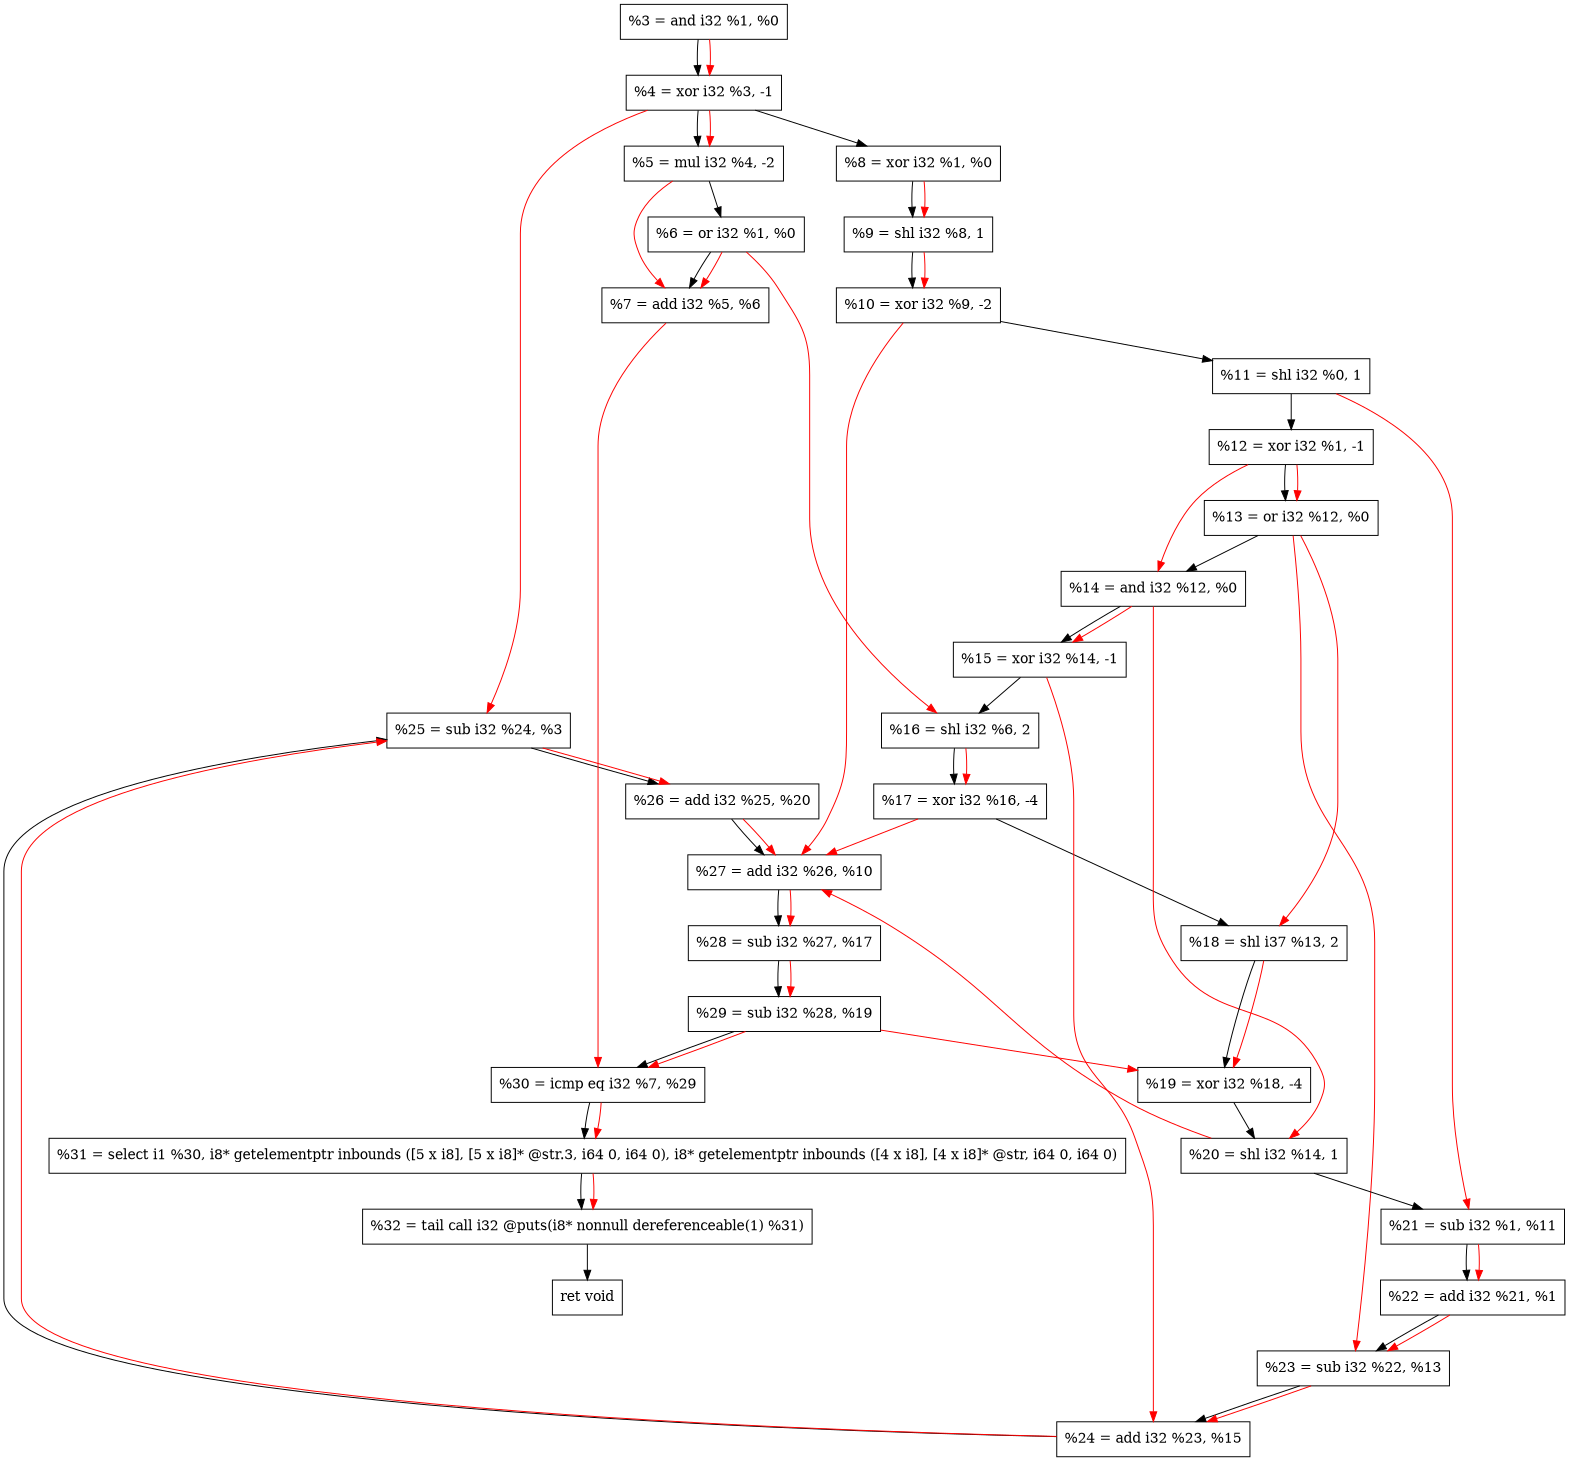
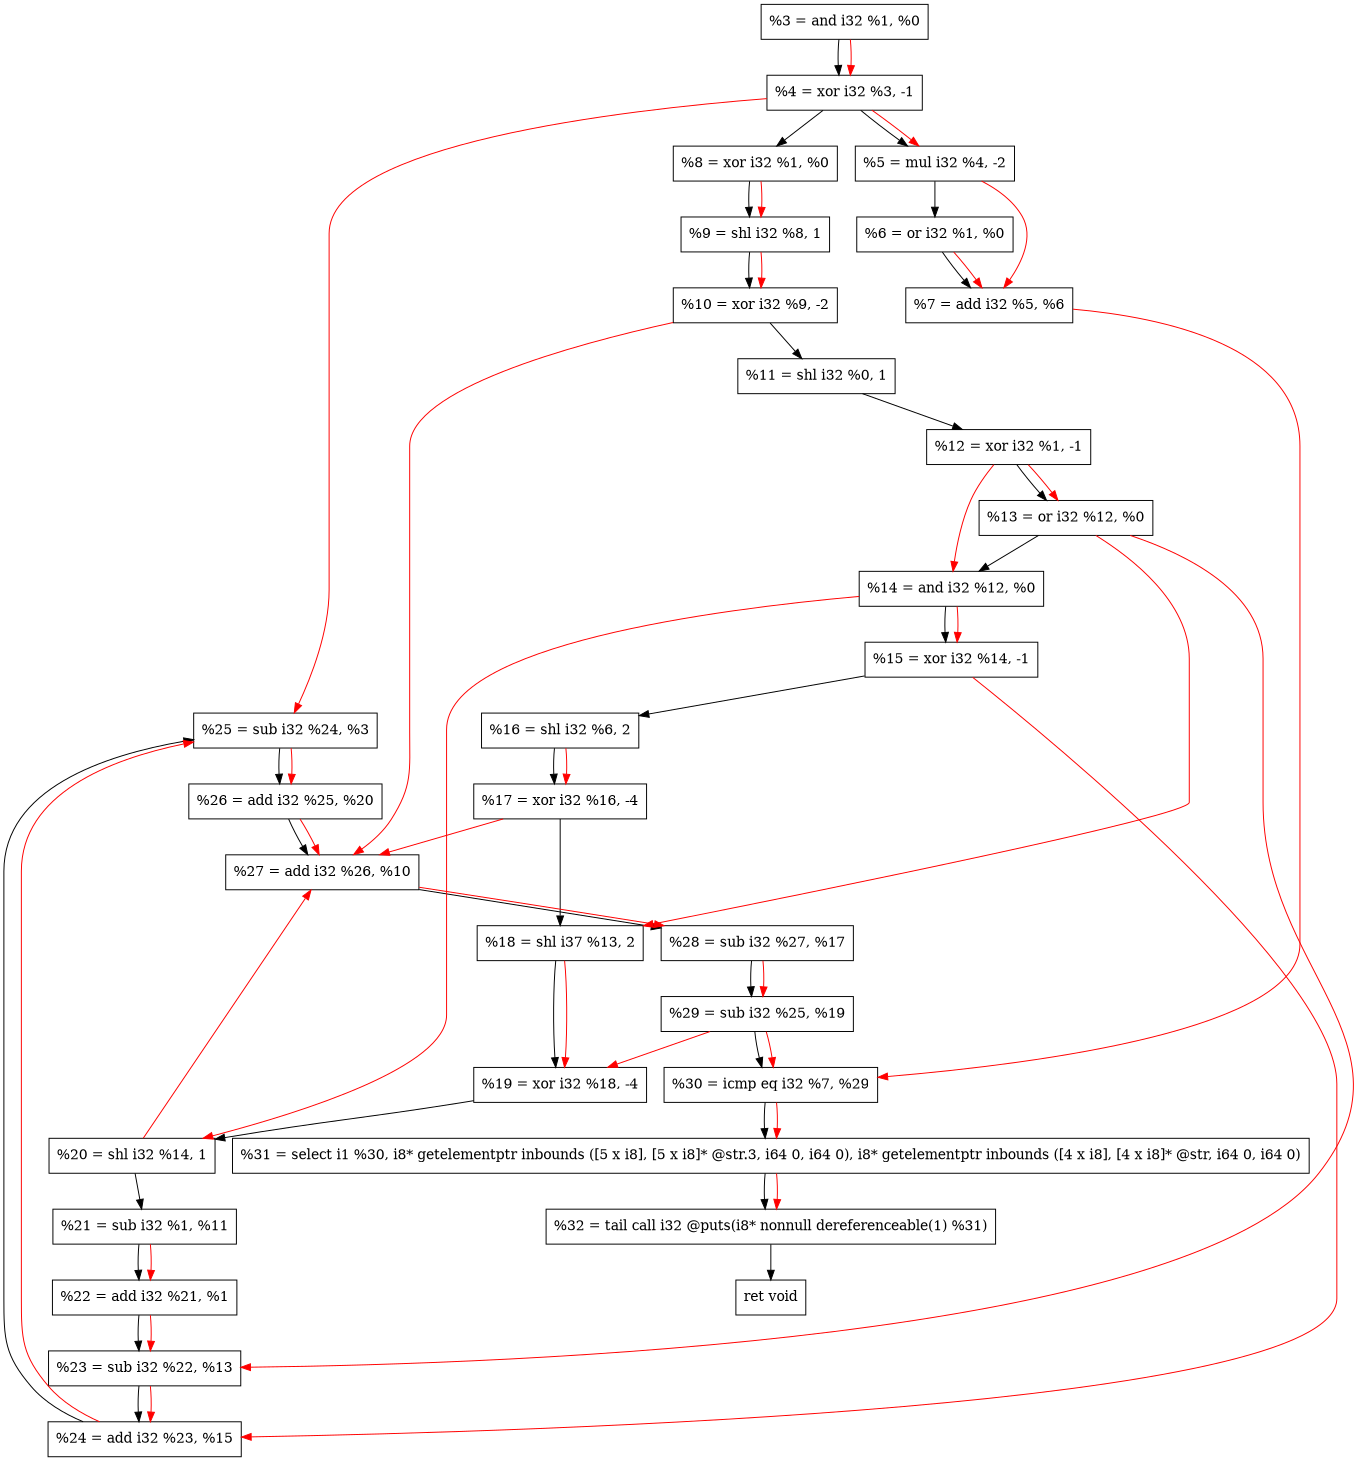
(810, 490) -> none
(1452, 769) -> none
(784, 1014) -> (757, 1014)
